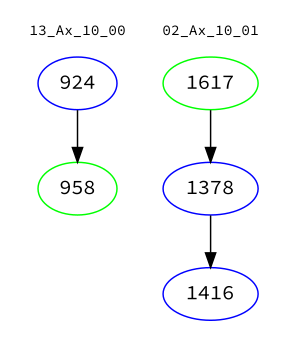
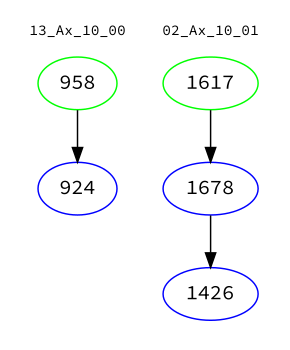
(78, 129) -> (78, 129)
(211, 189) -> (211, 189)
(211, 294) -> (211, 294)
